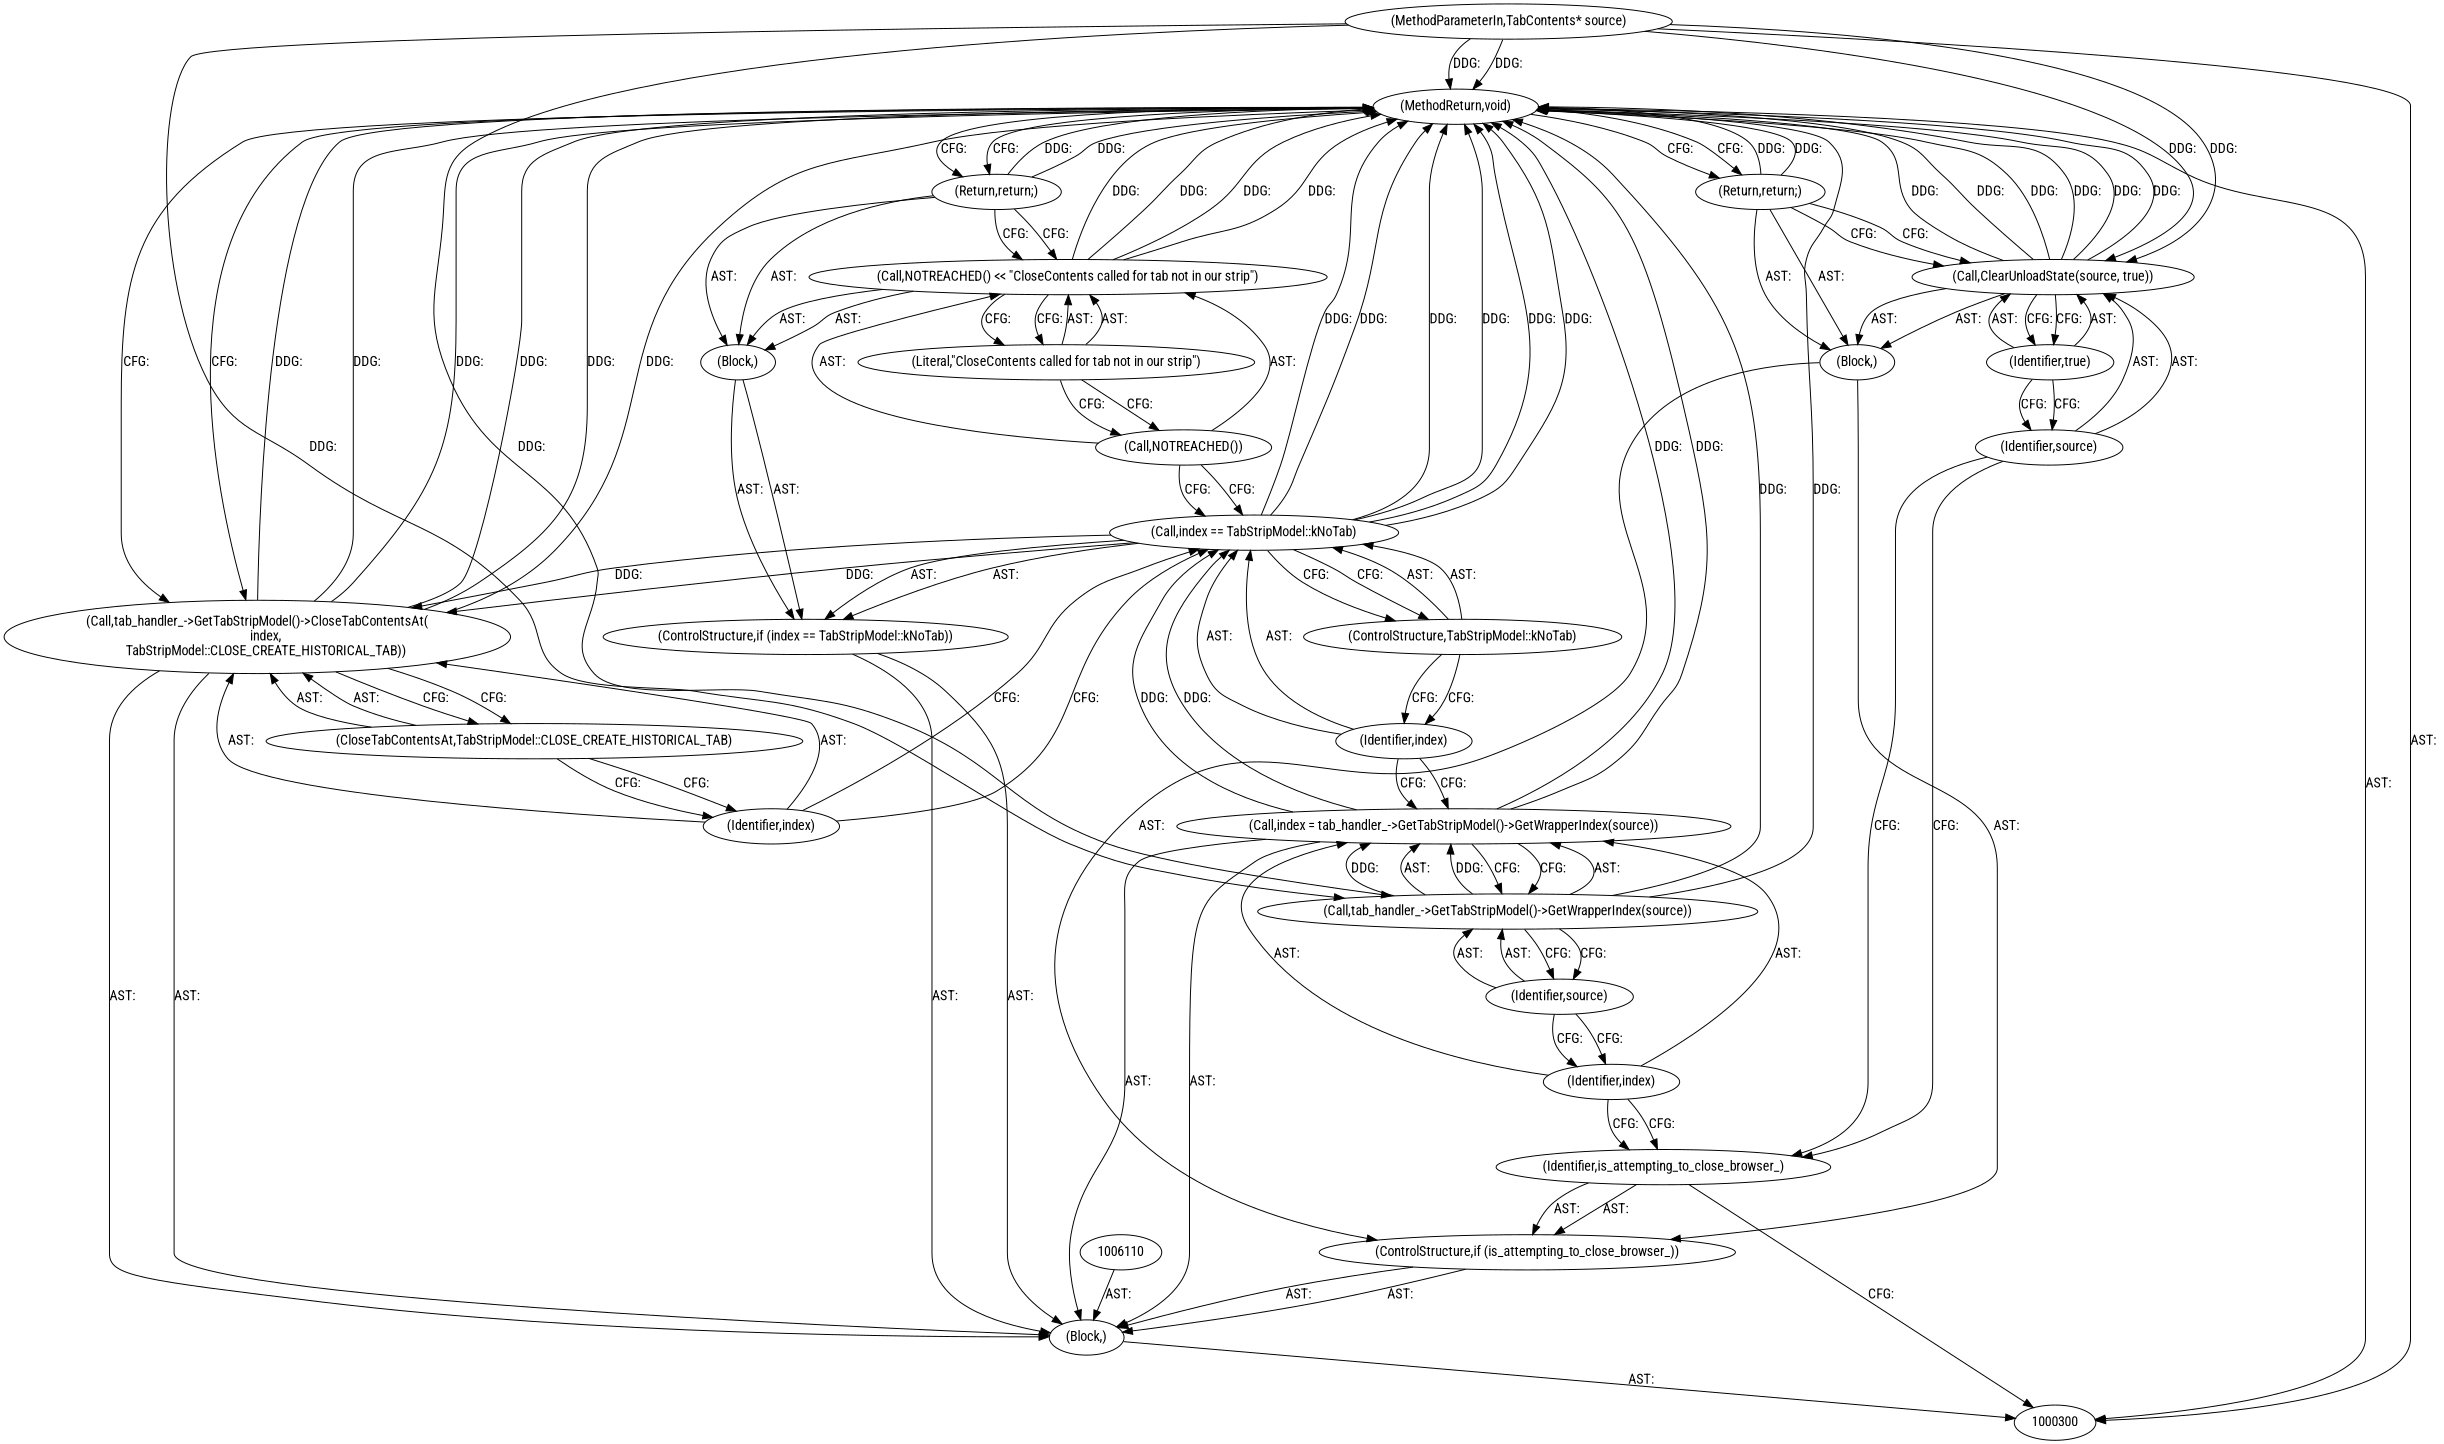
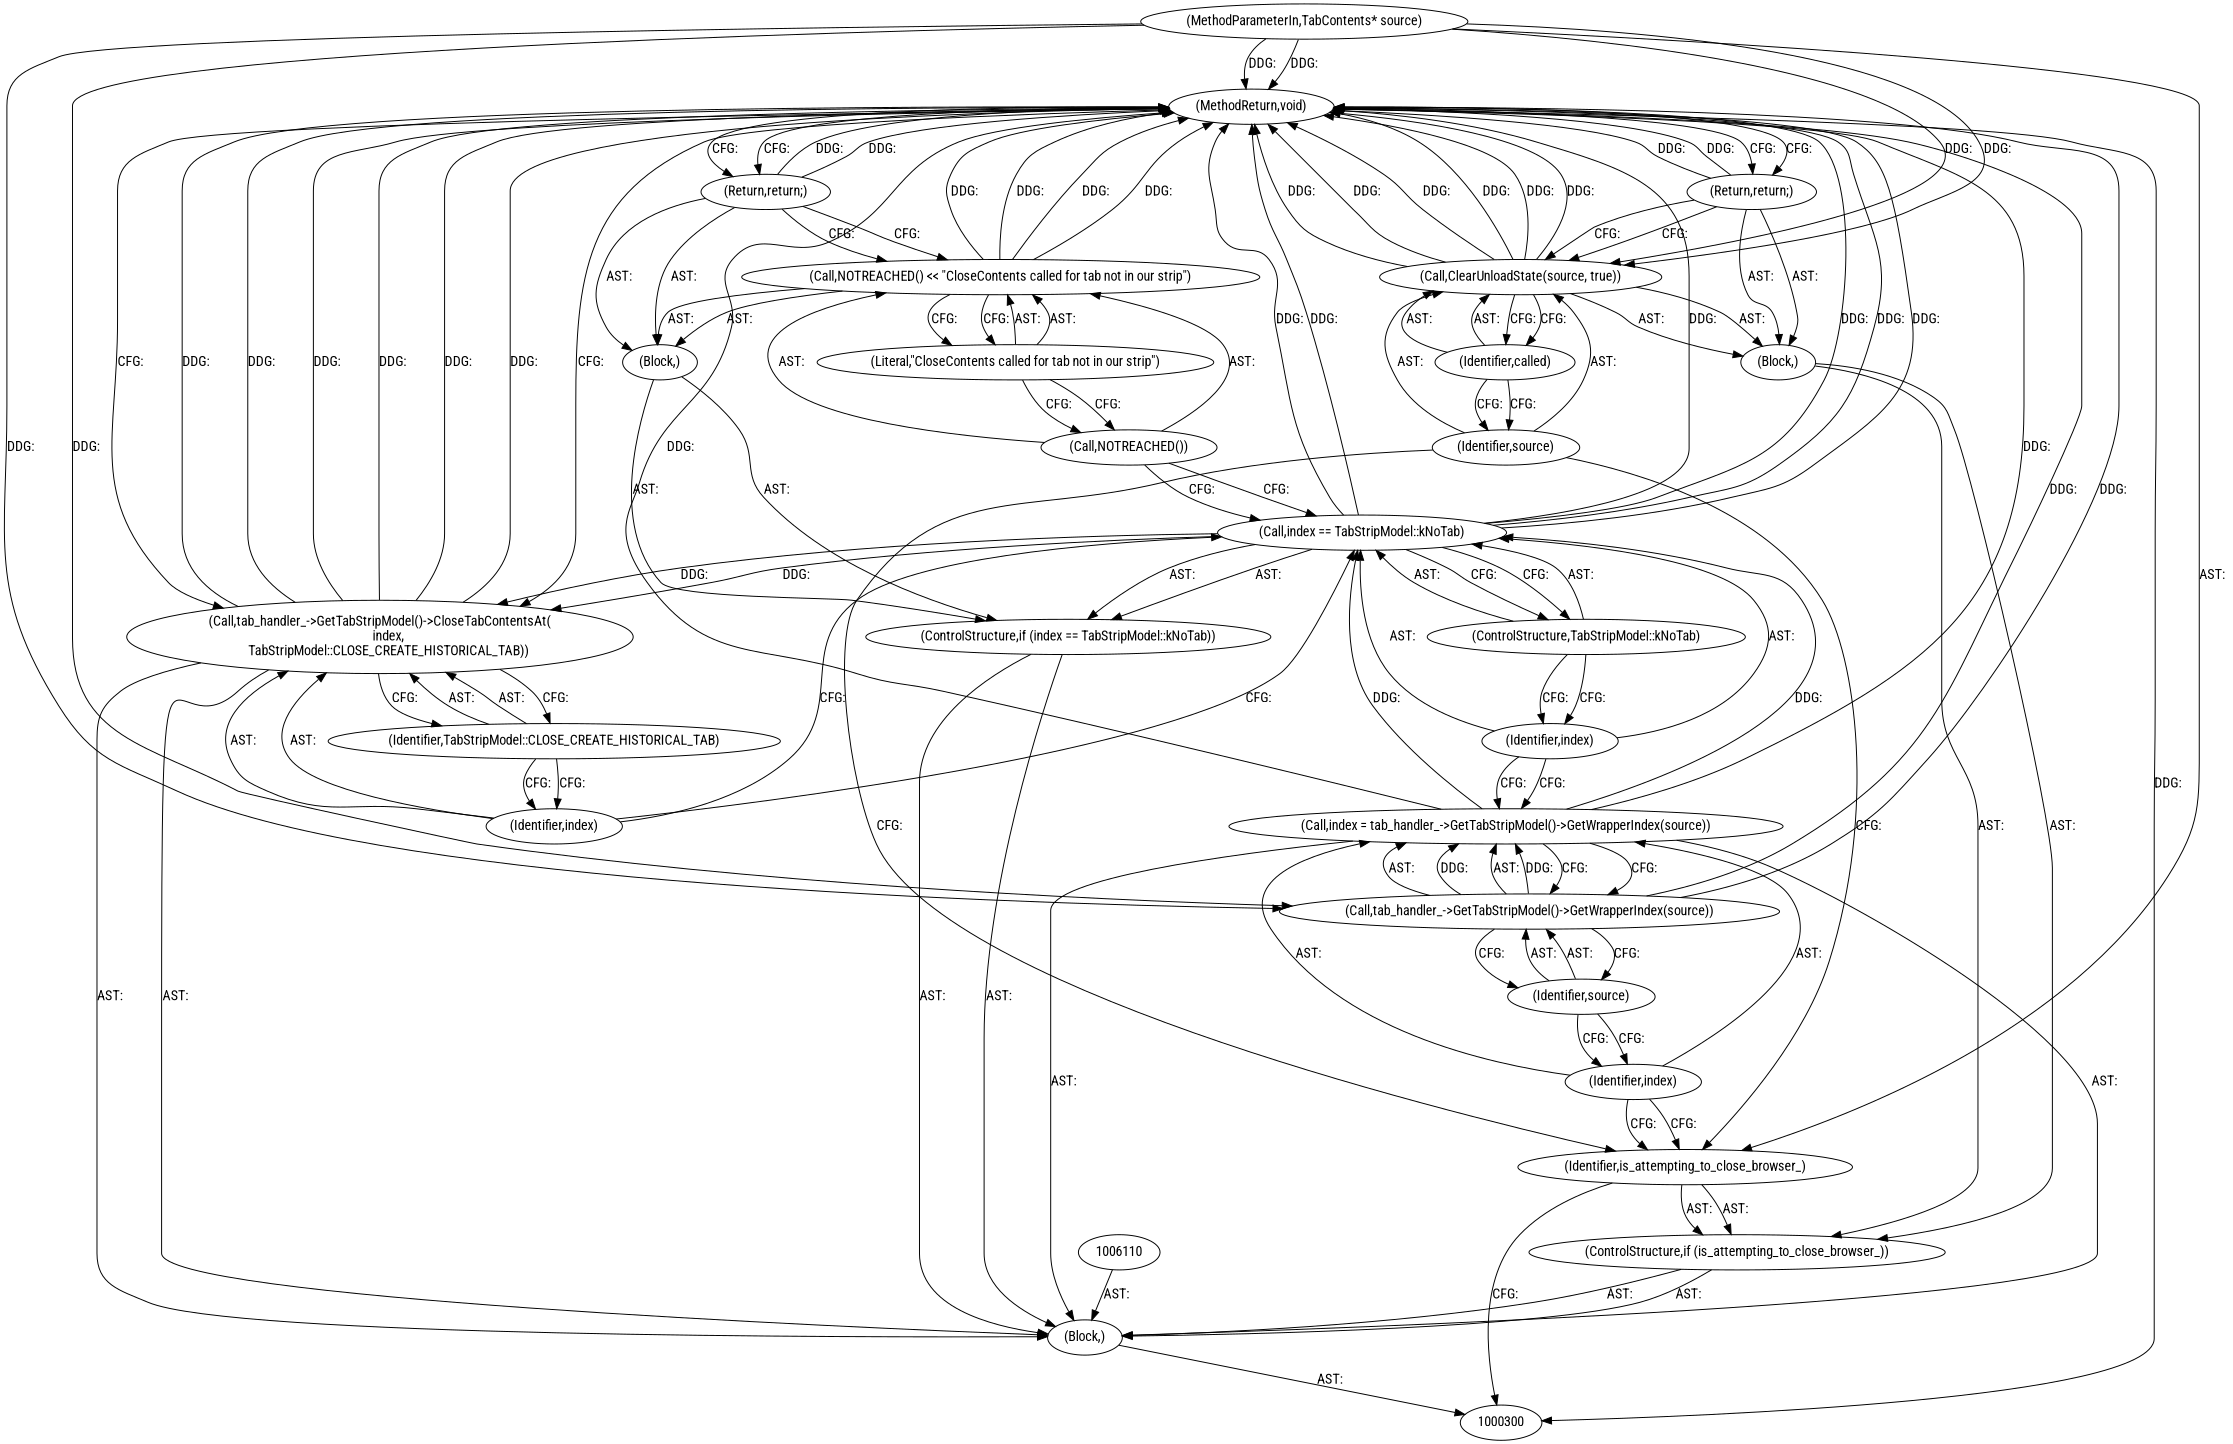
(2050, 362) -> (1505, 362)
(2411, 507) -> (2199, 371)
(534, 741) -> (554, 741)
(2380, 784) -> (2169, 784)
